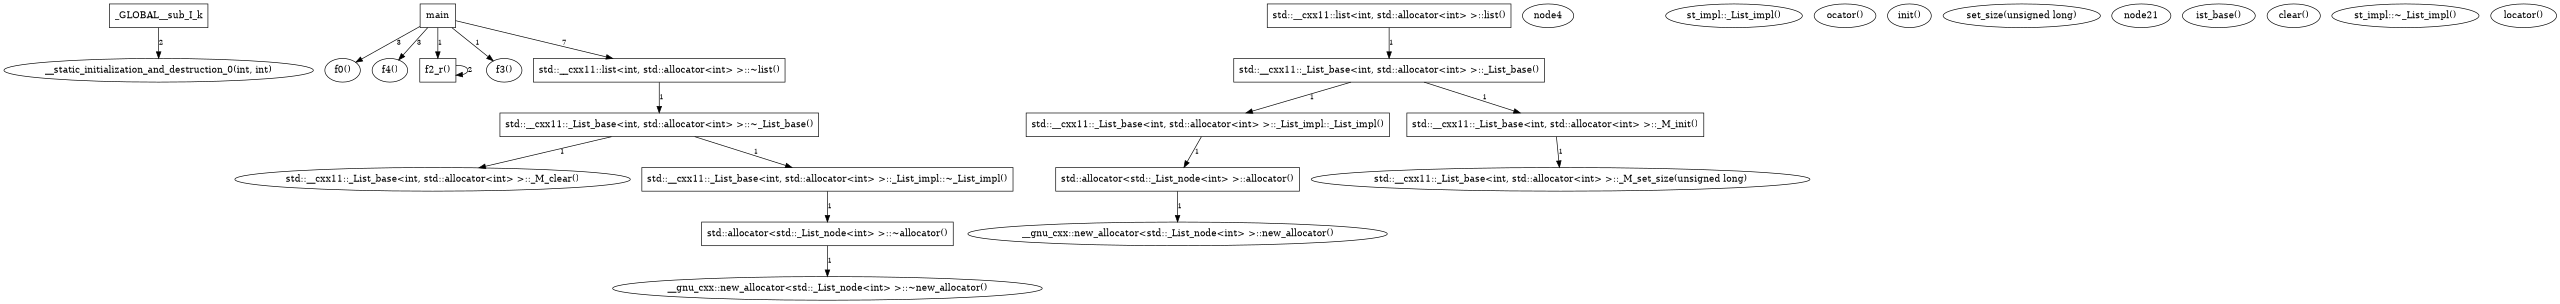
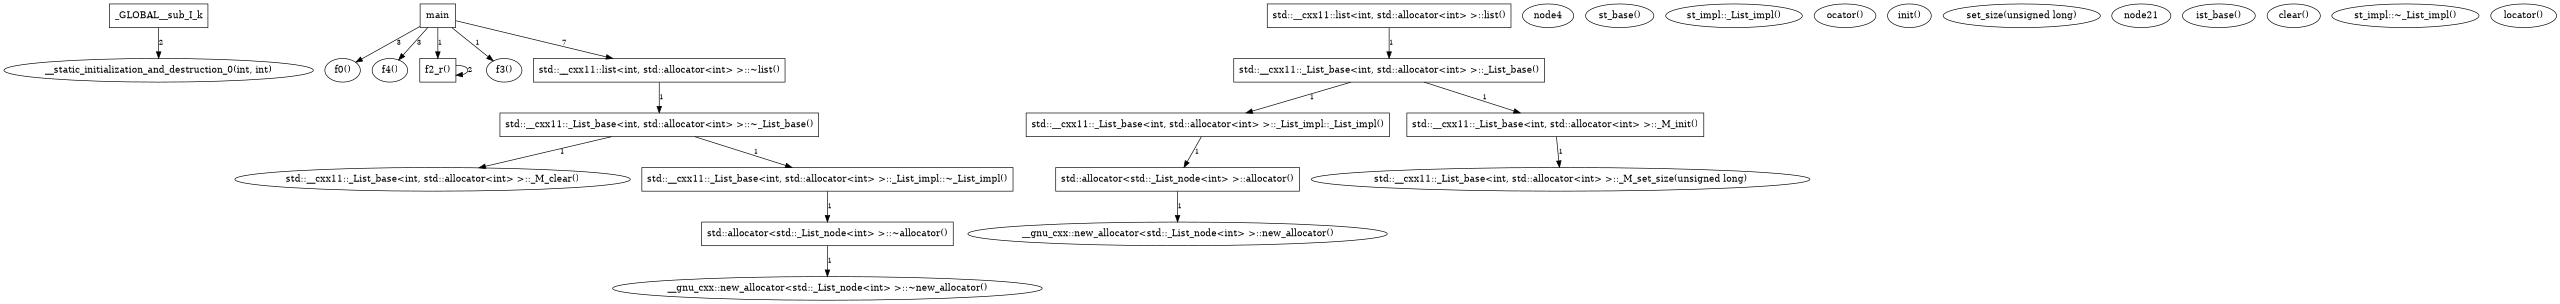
none -> (1620, 16)
